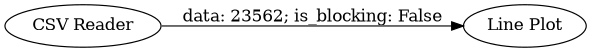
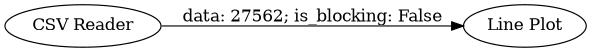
(312, 17) -> (312, 17)
